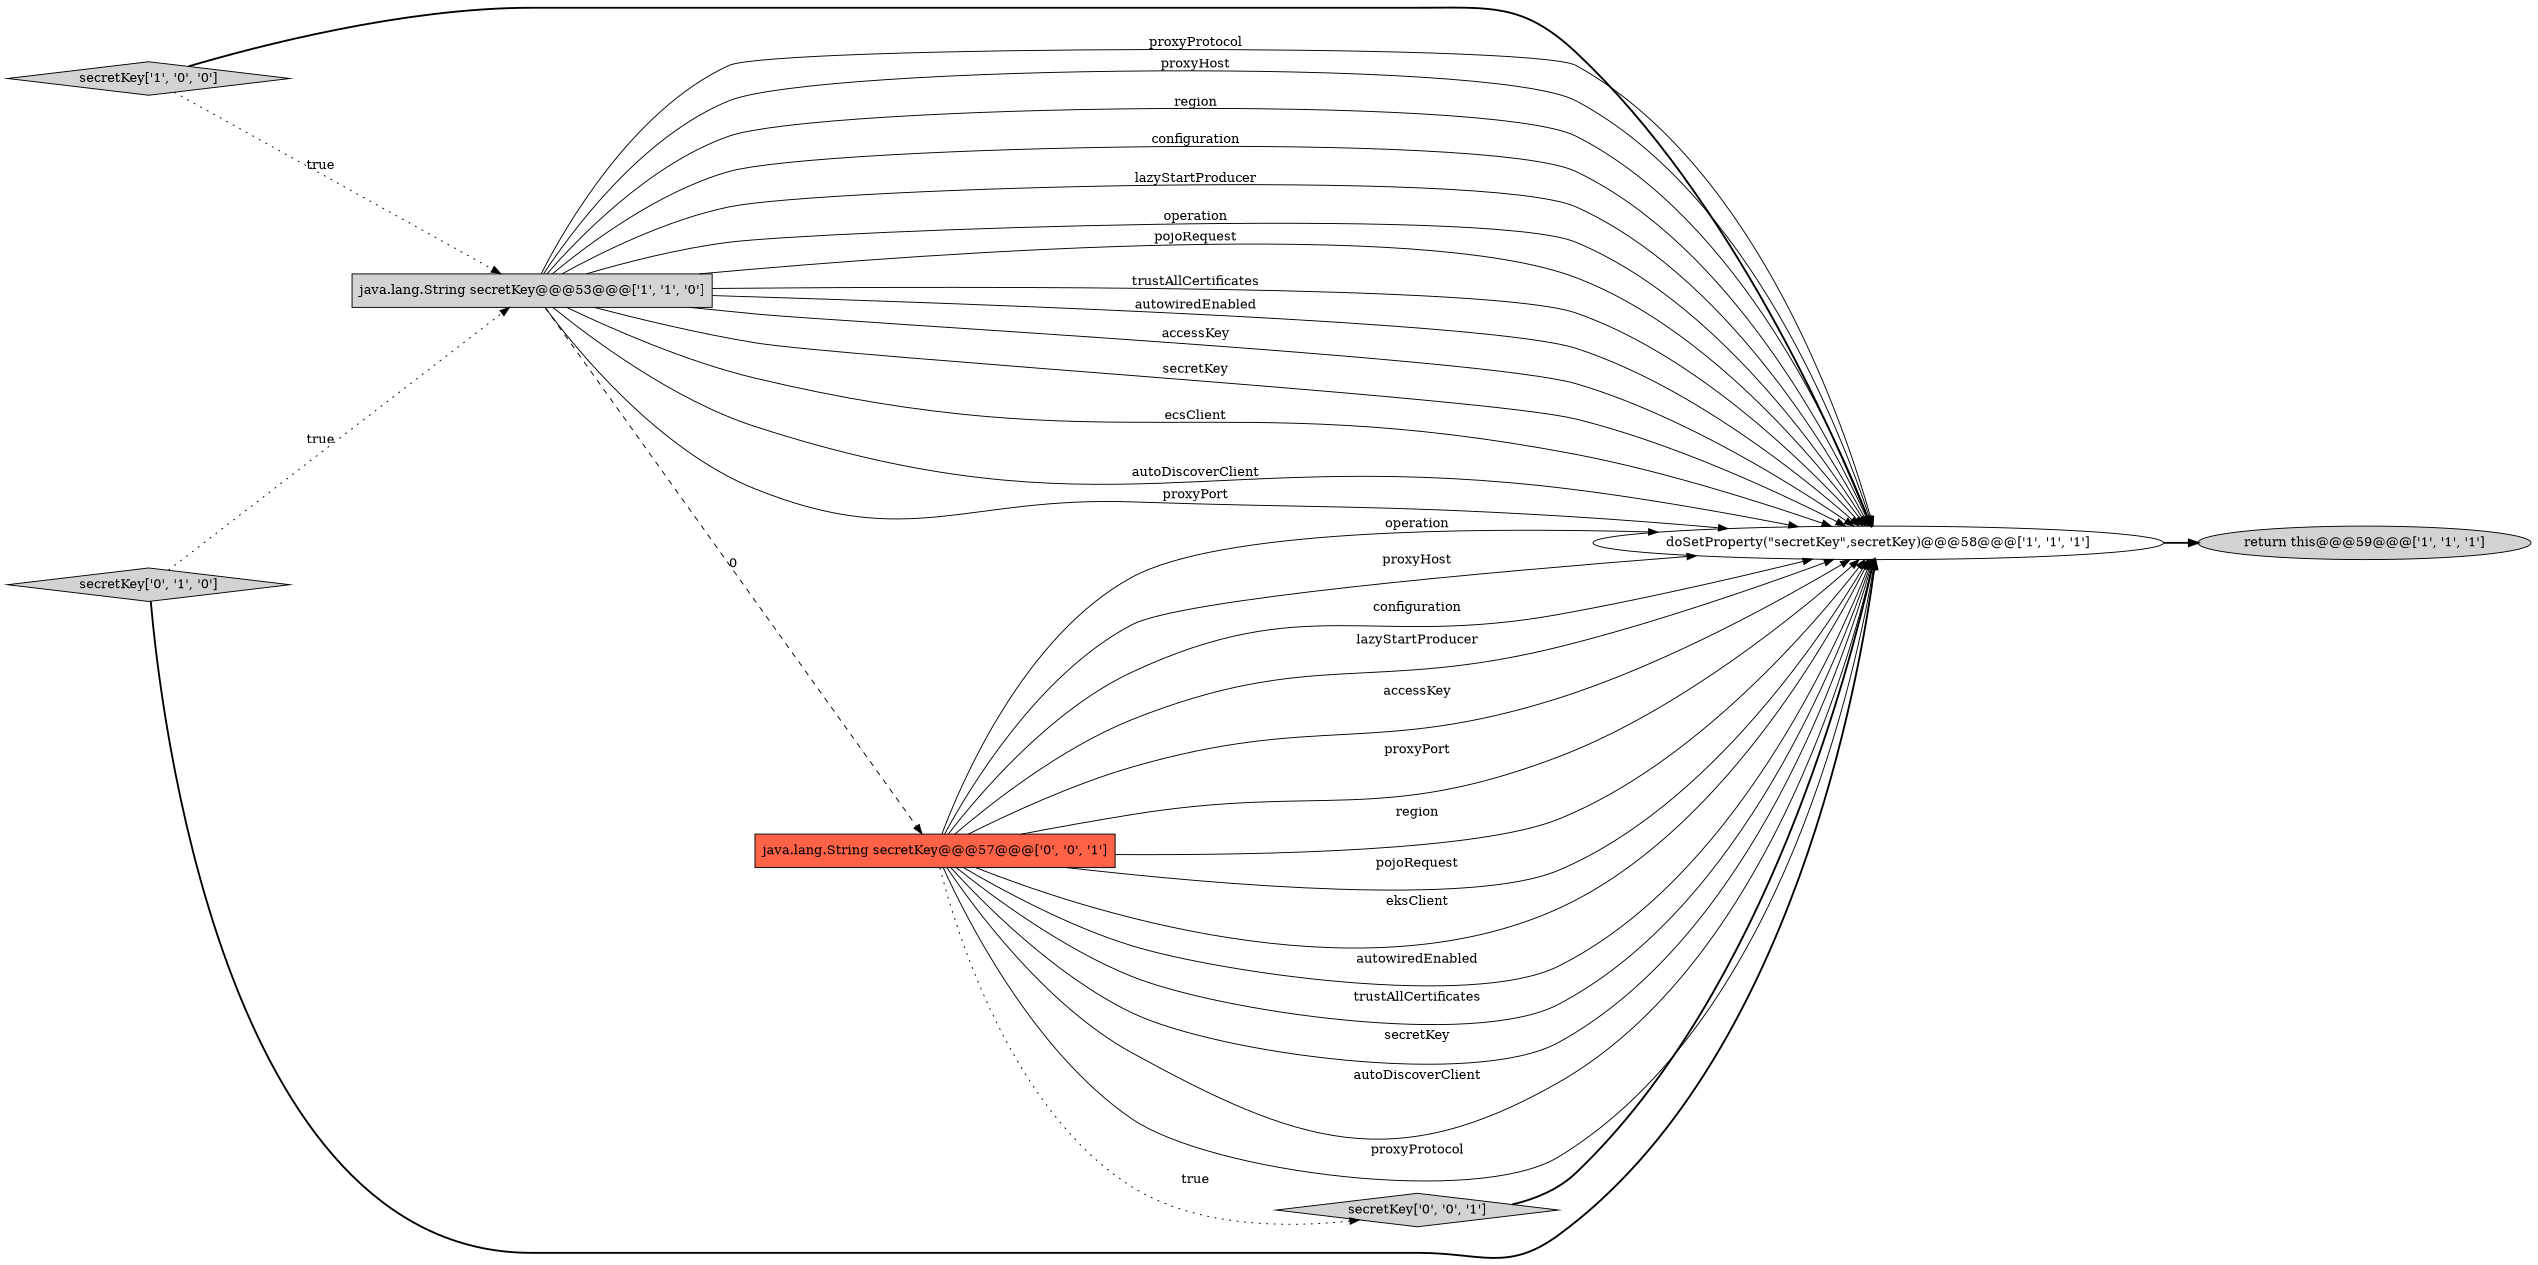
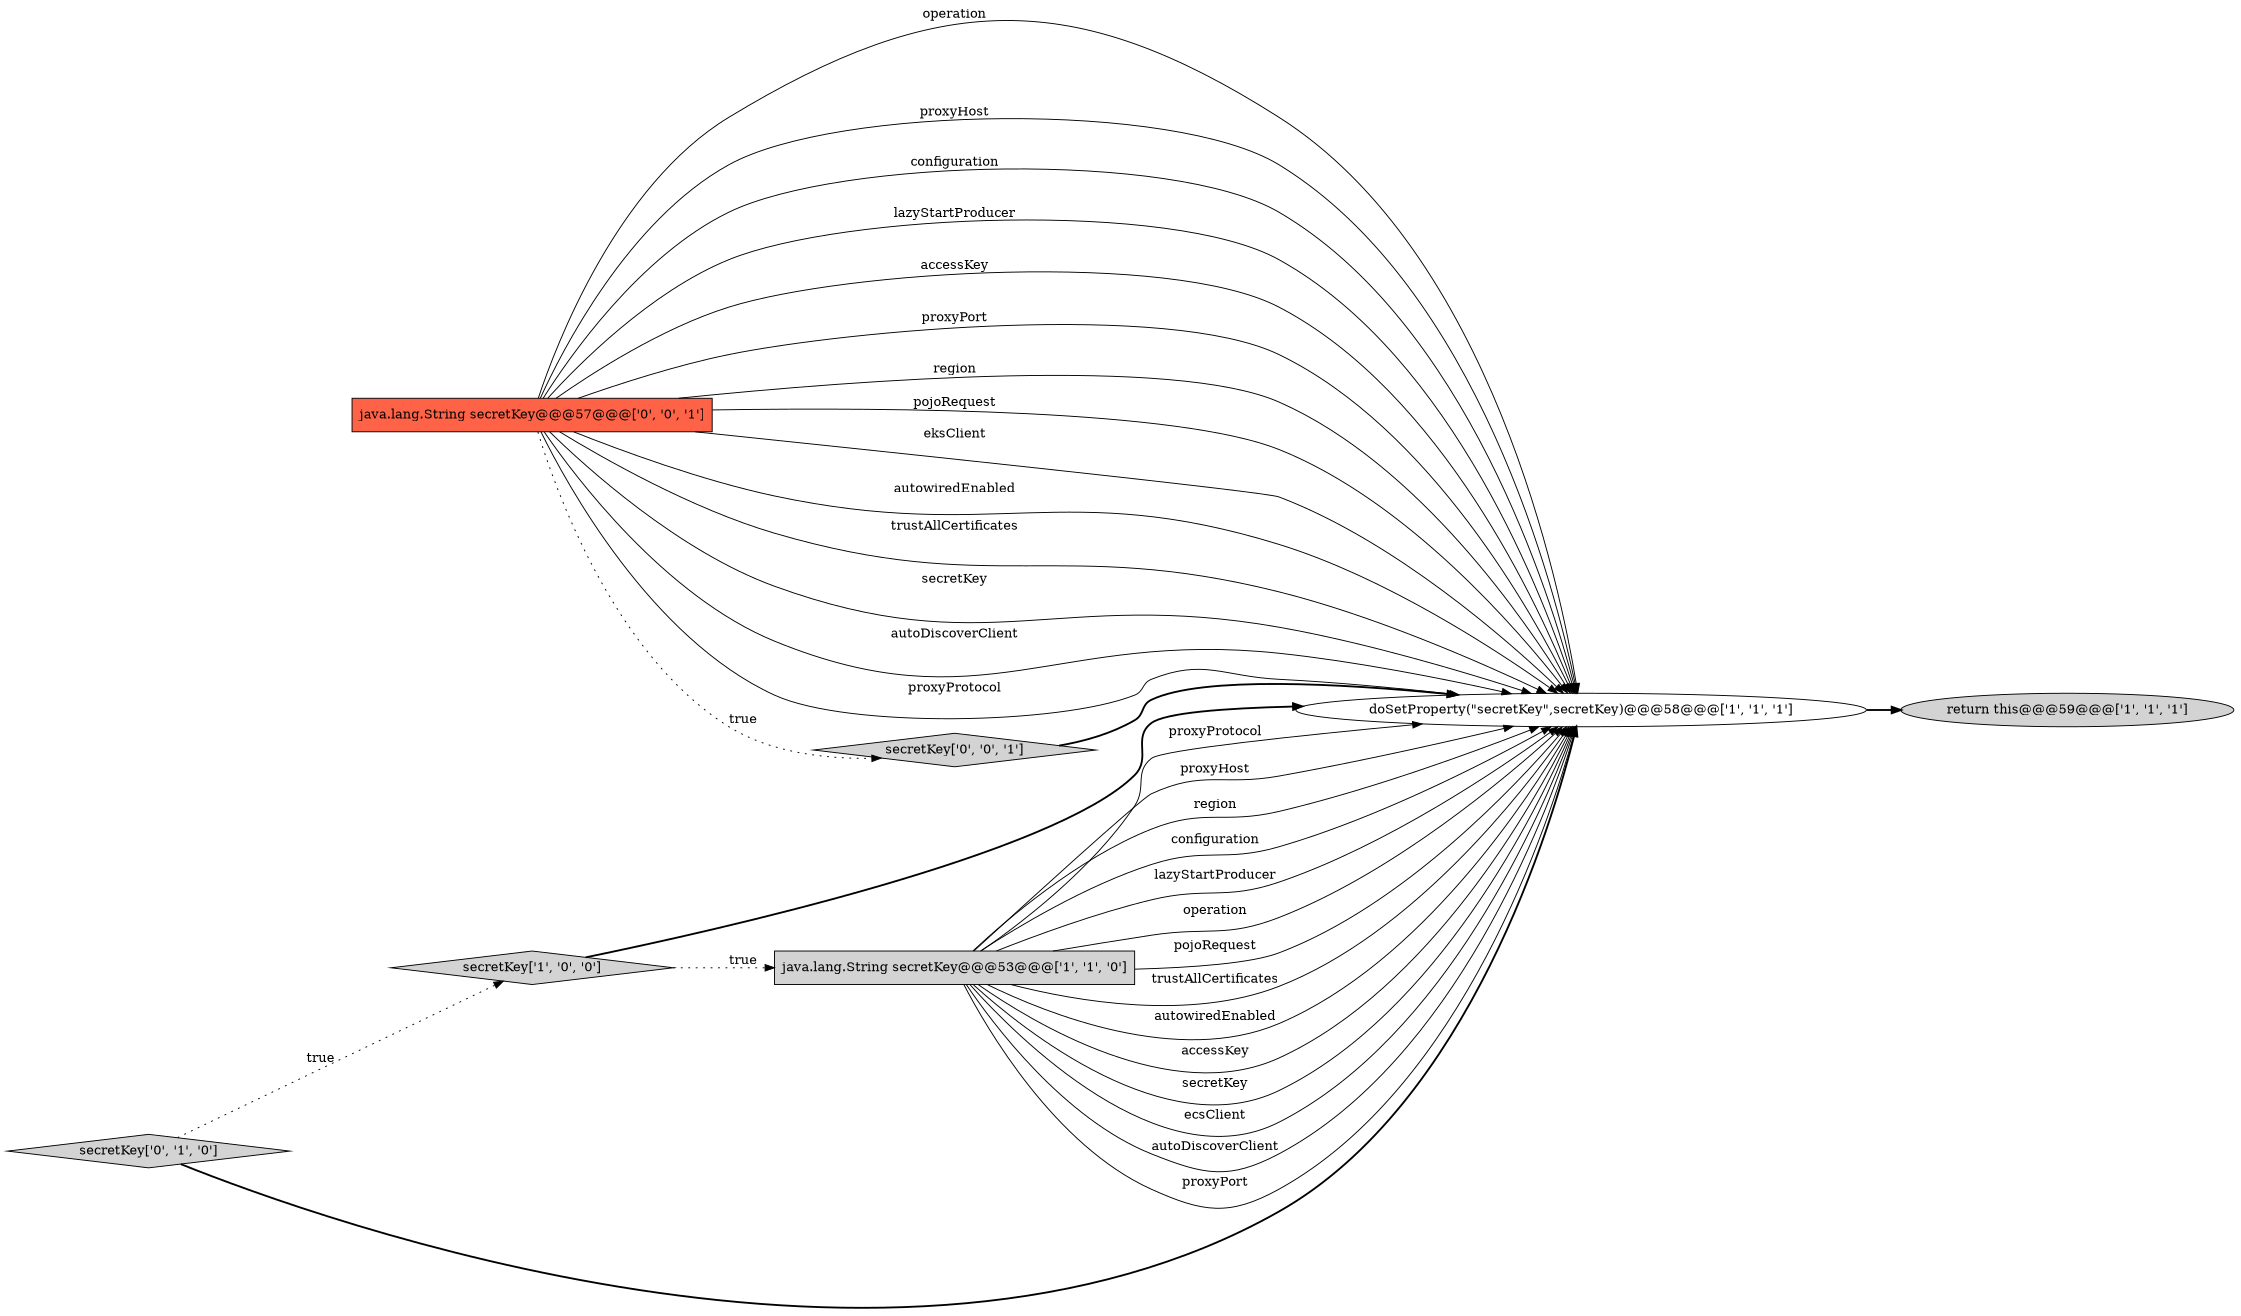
(335, 442) -> (336, 1062)
(731, 567) -> none
